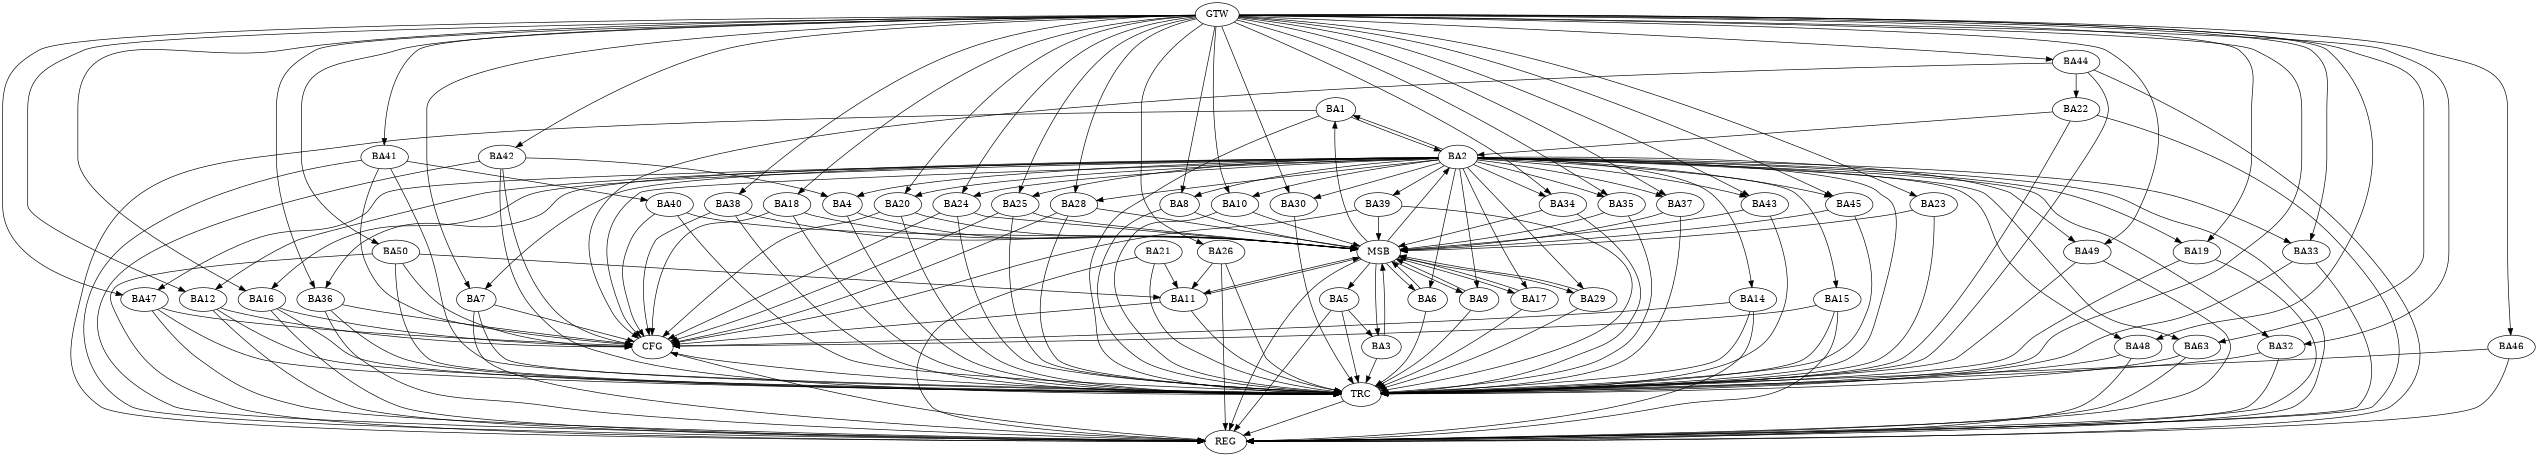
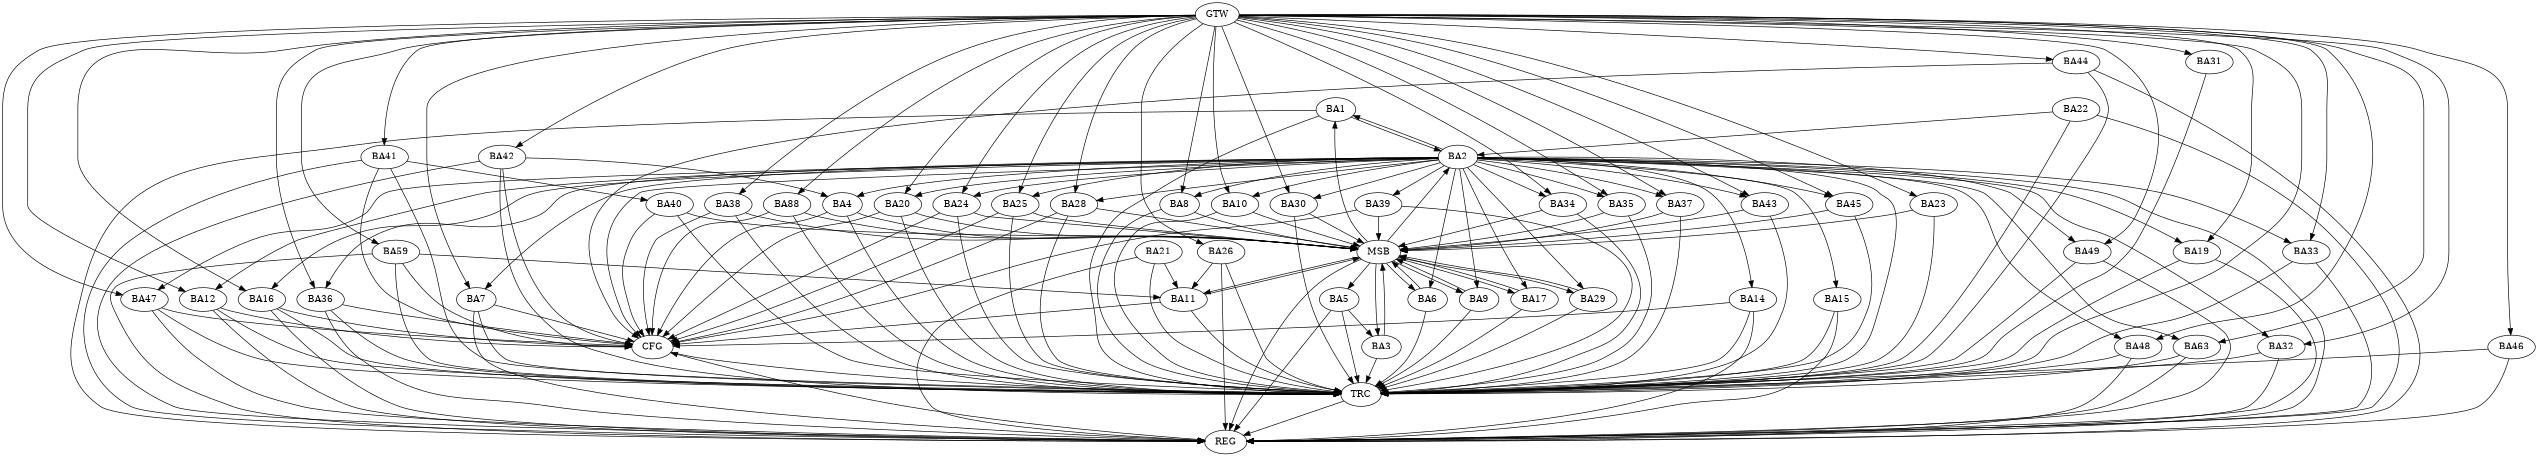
none -> (2209, 62)
(2076, 83) -> none
(787, 205) -> (787, 205)
none -> (1334, 227)
(396, 252) -> (396, 252)
(1249, 337) -> (726, 244)
